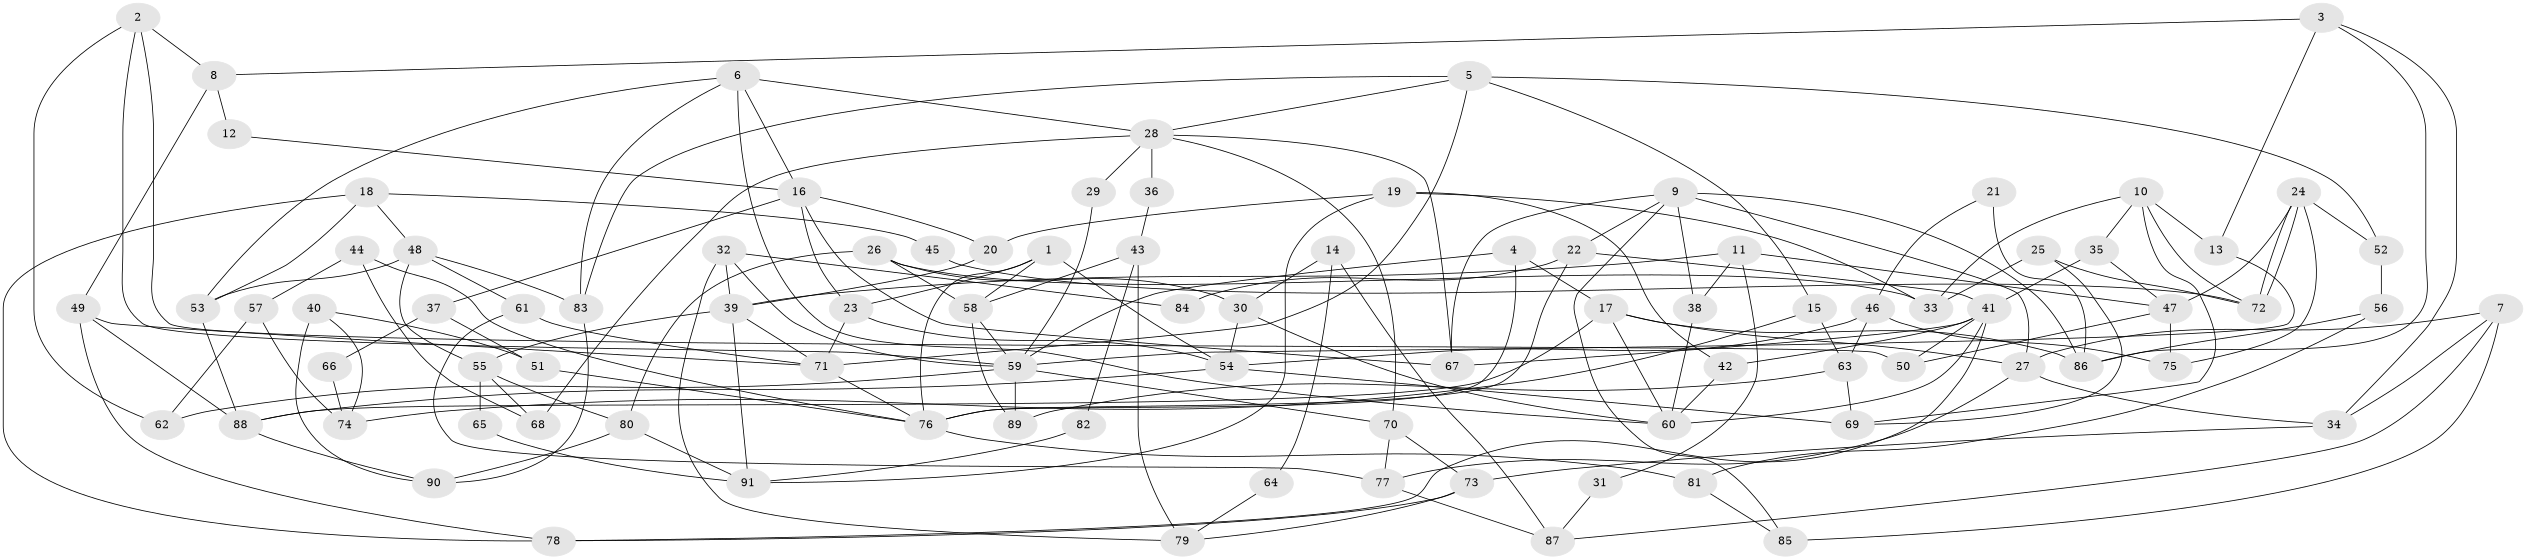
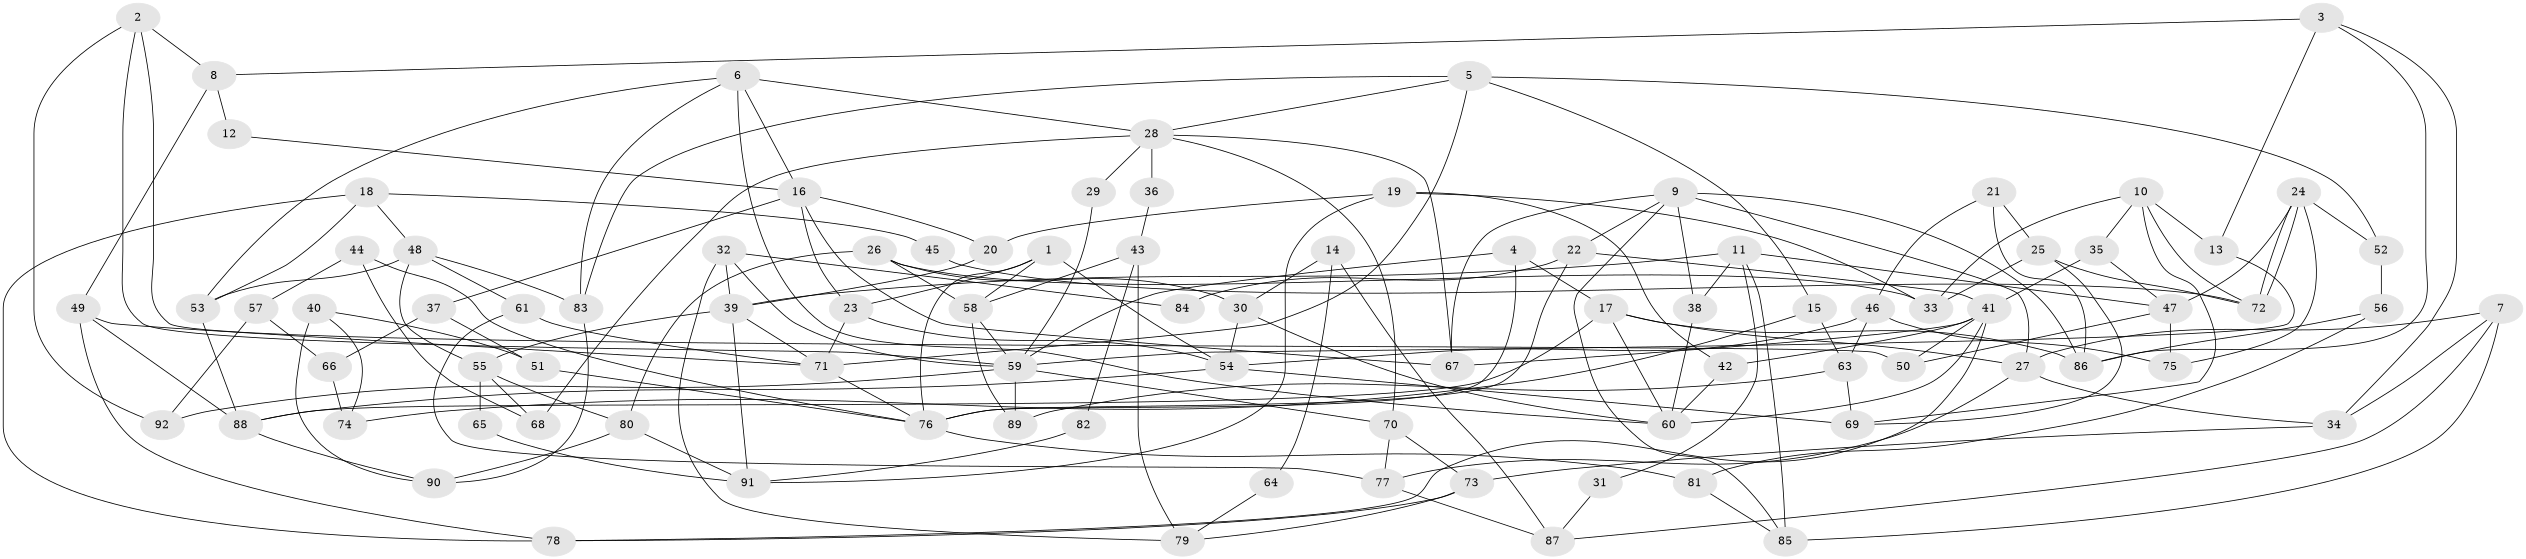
none -> (2016, 221)
(291, 369) -> (293, 338)
none -> (1773, 394)
(162, 425) -> (162, 425)
